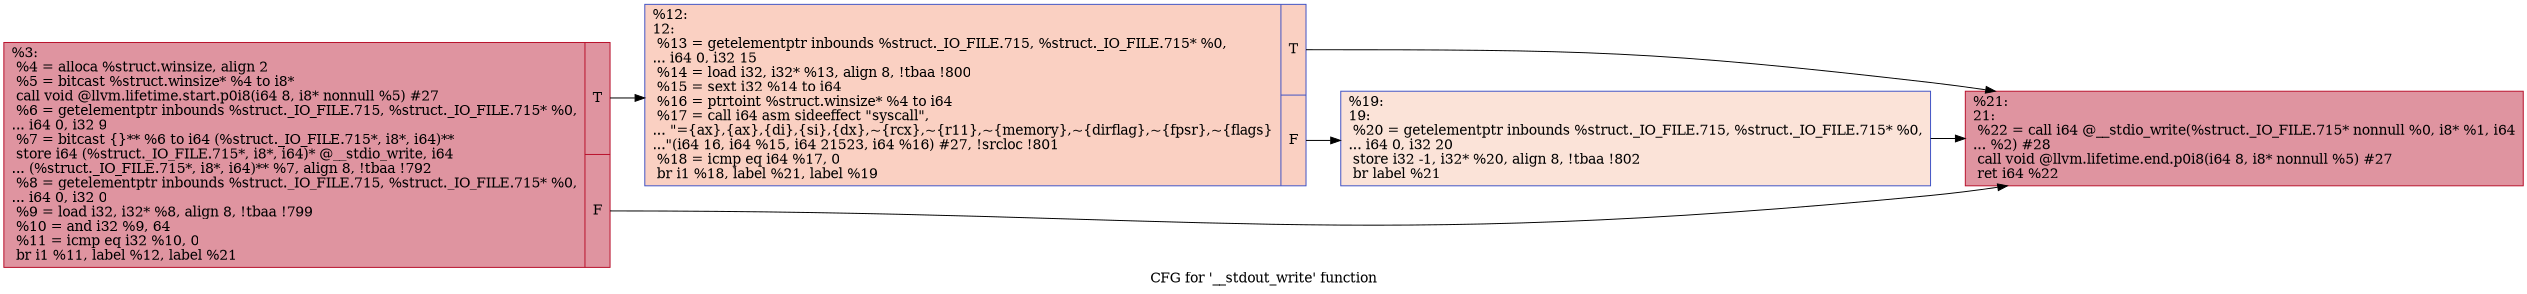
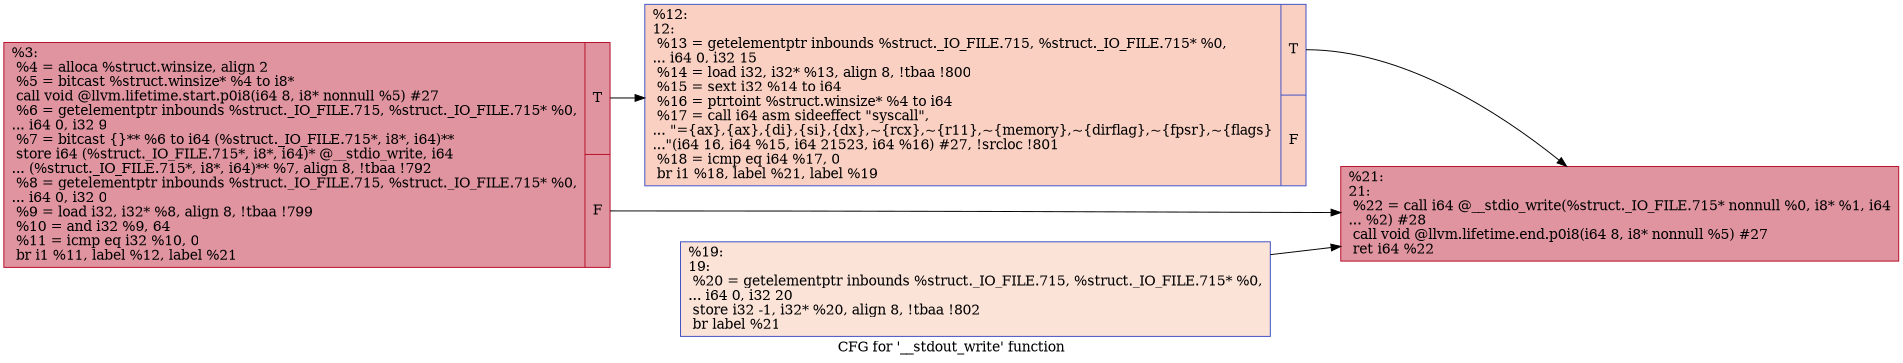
(1318, 140) -> none
